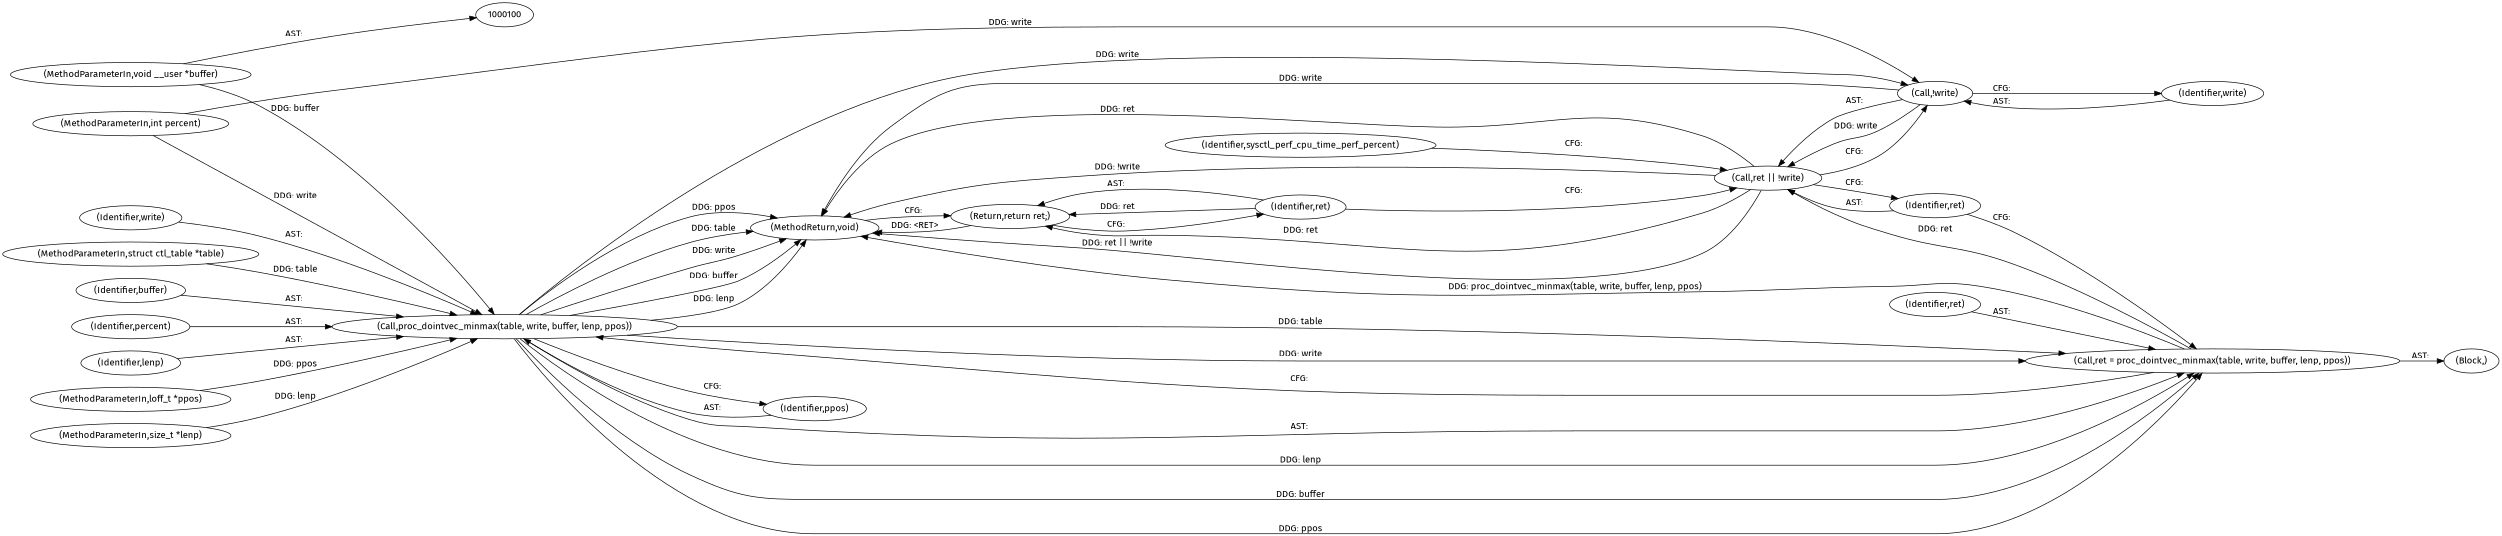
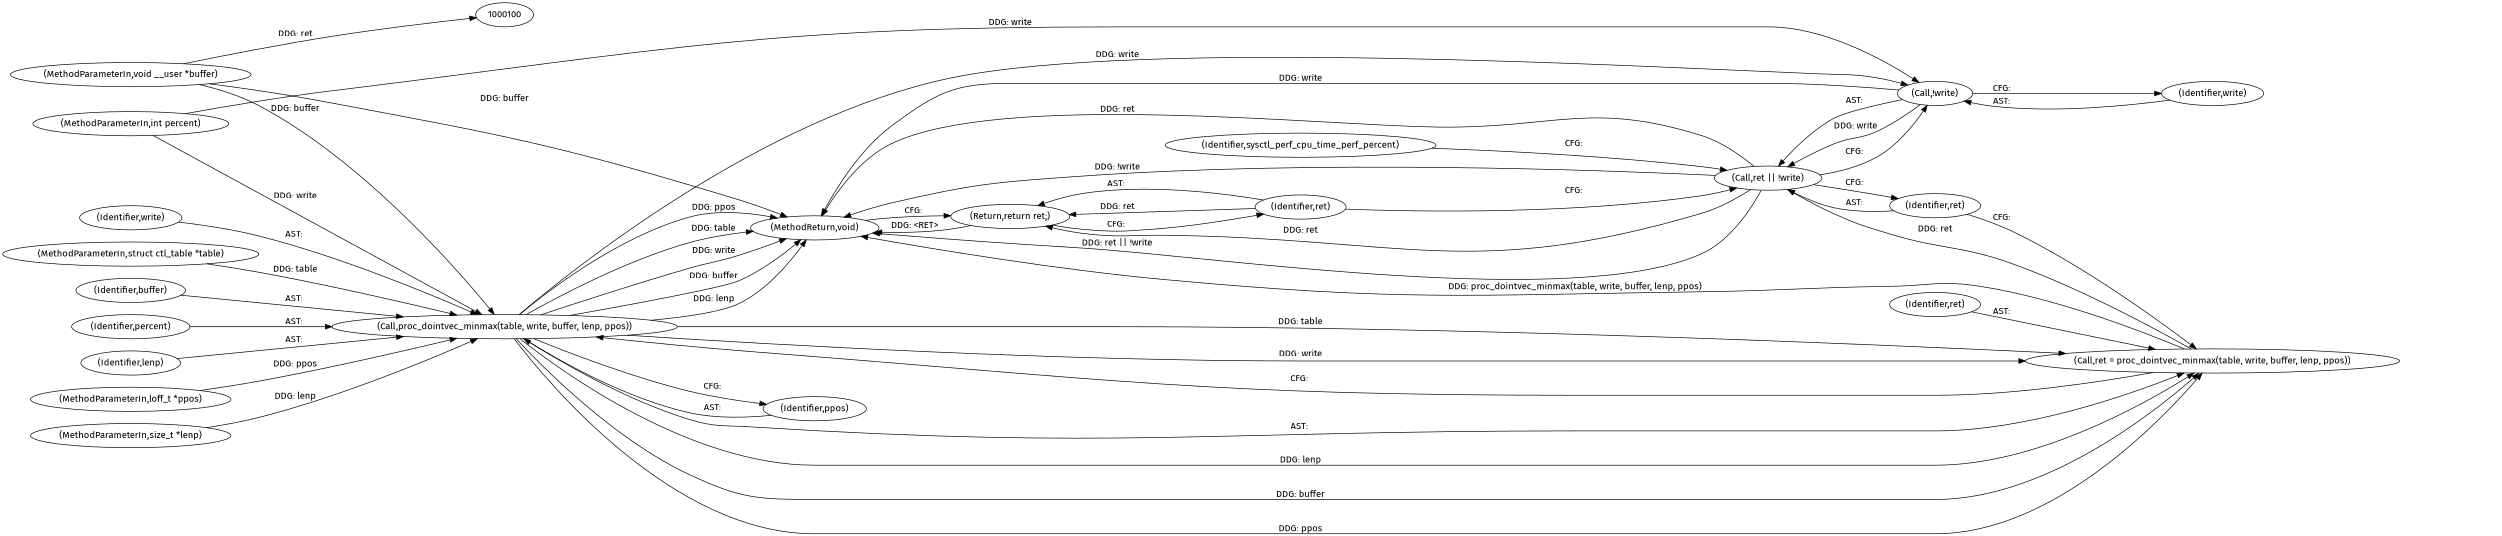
(295, 34) -> (295, 34)
none -> (498, 135)
(2471, 361) -> none
